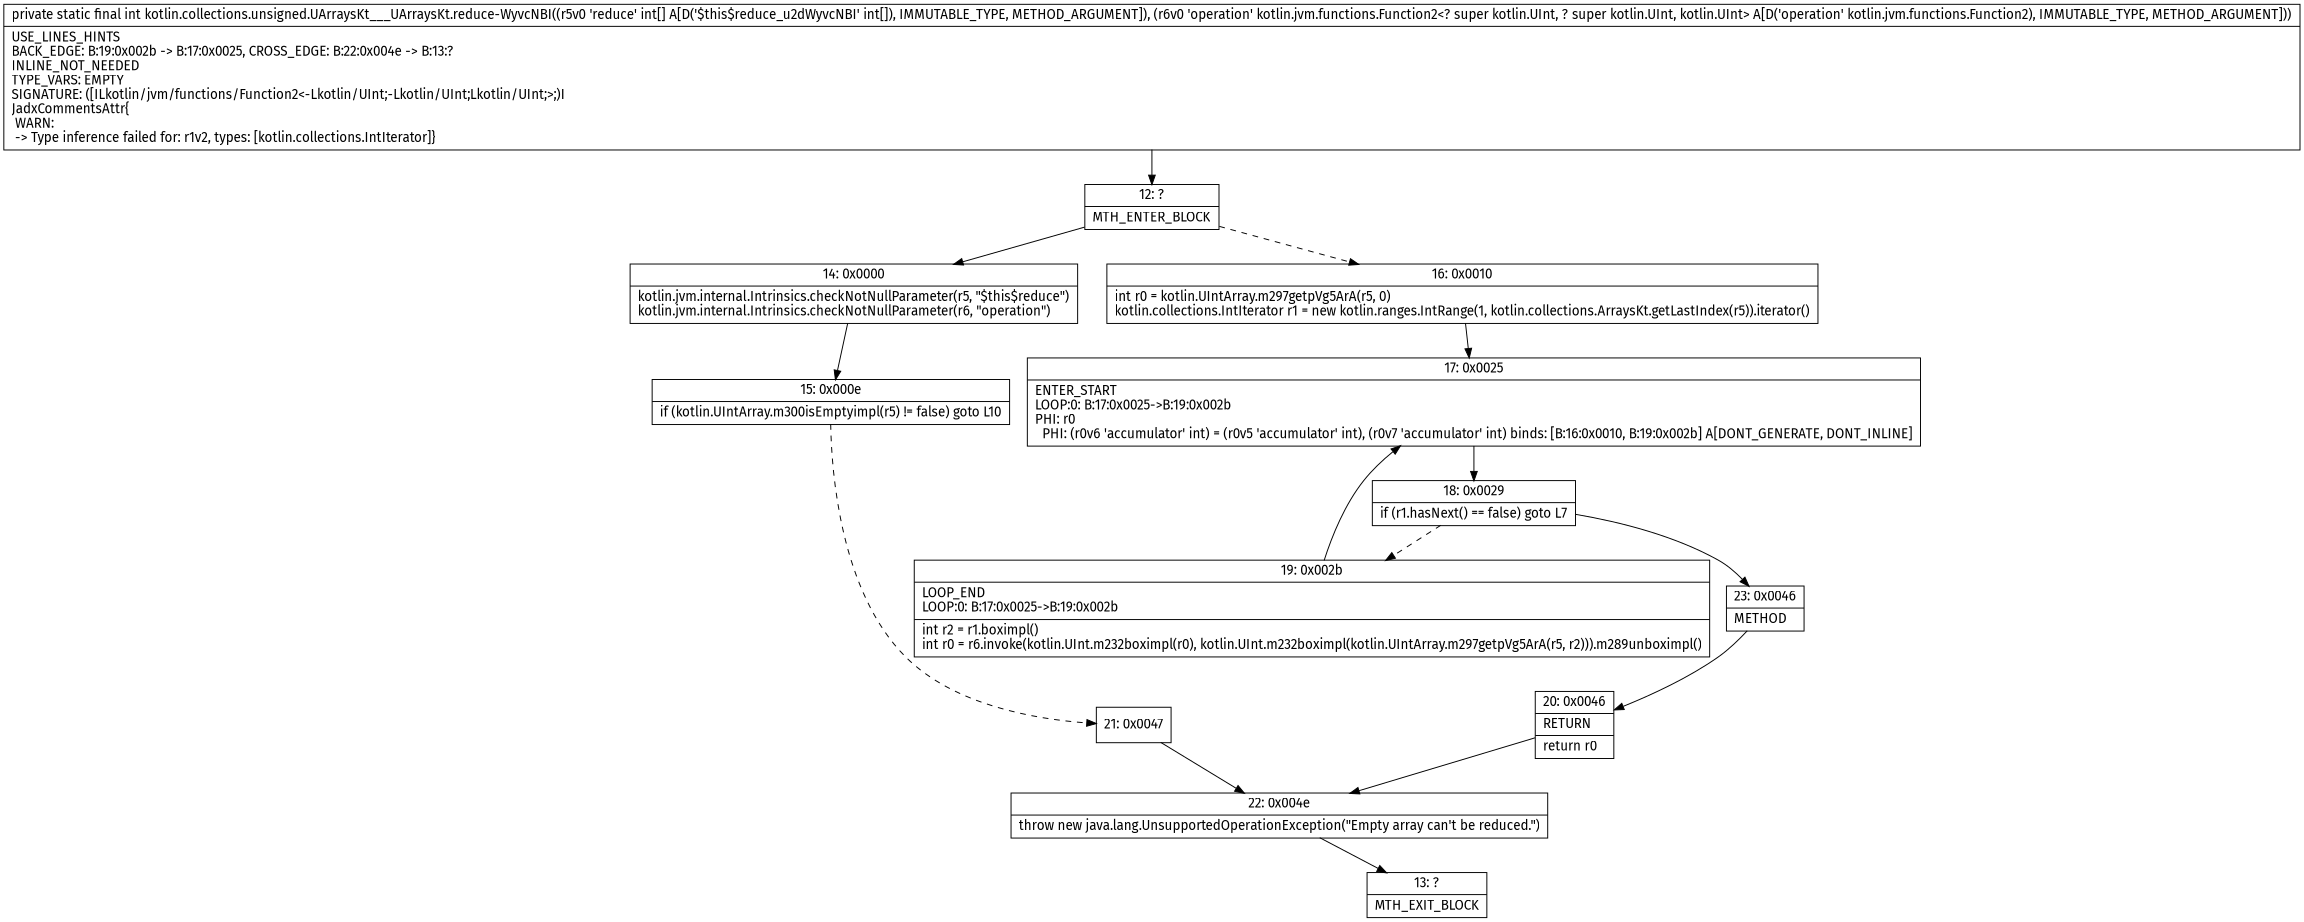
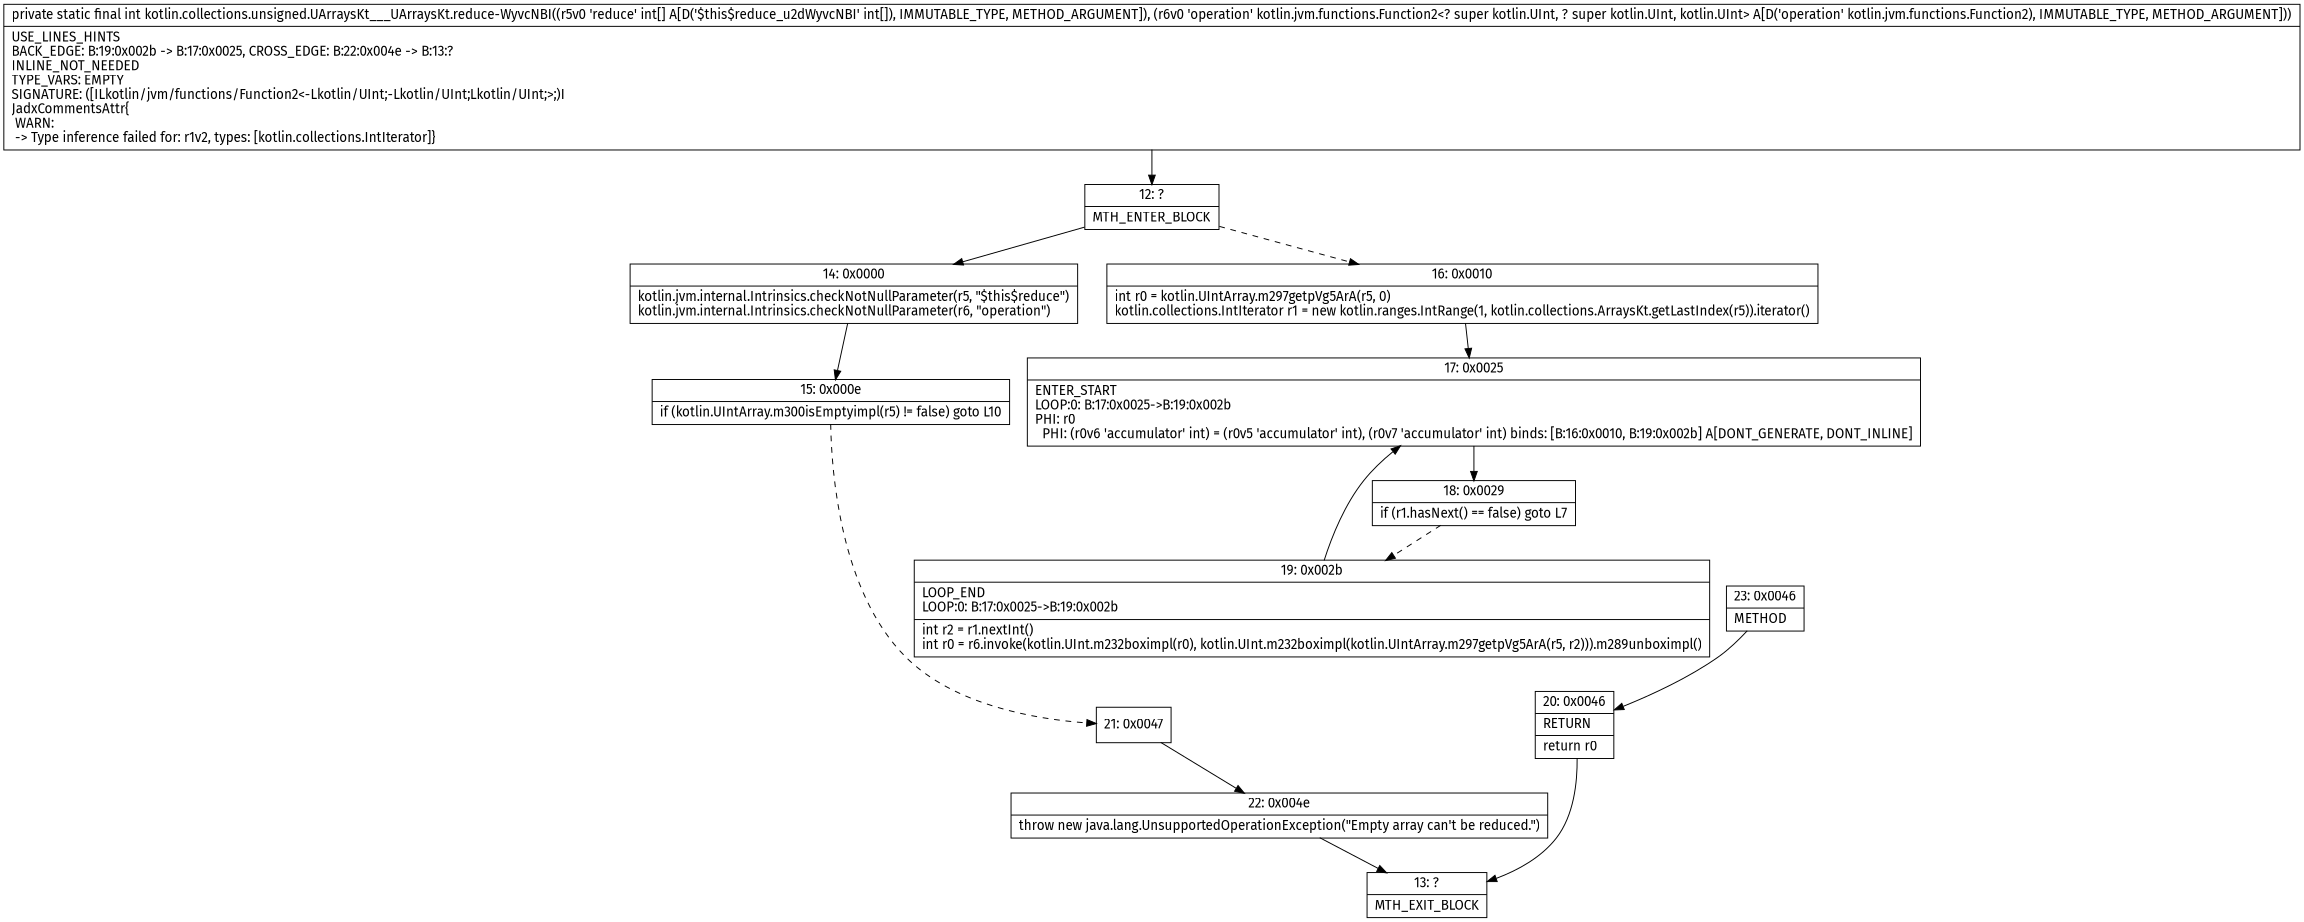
(1664, 536) -> none
(980, 631) -> (978, 631)
(1447, 764) -> (1559, 834)
